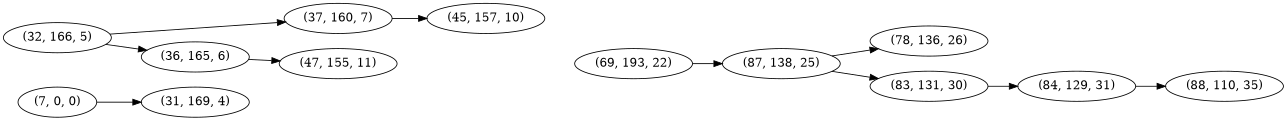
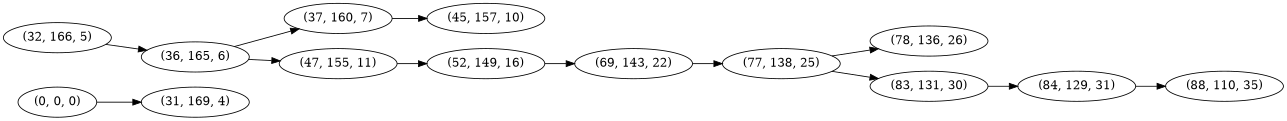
(194, 28) -> (263, 39)
none -> (486, 64)
(634, 64) -> (634, 64)
(781, 64) -> (781, 64)
(57, 102) -> (57, 102)
